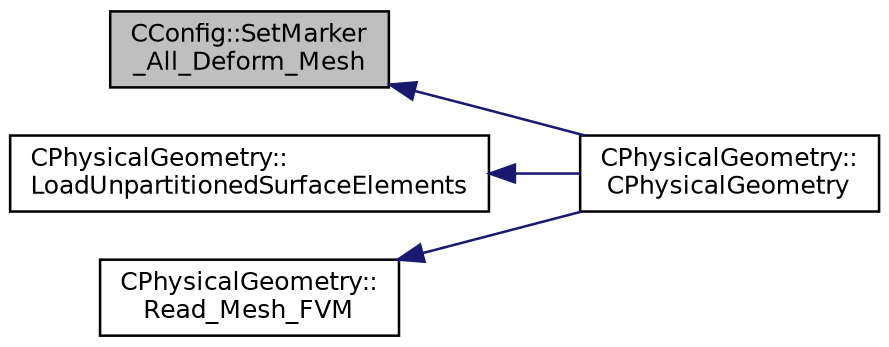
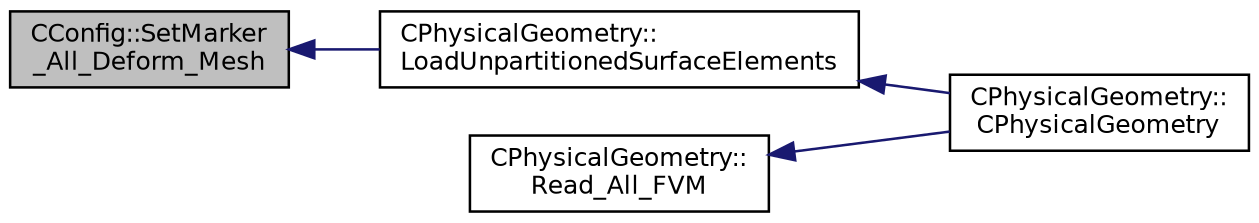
(500, 113) -> (347, 49)
(250, 298) -> (619, 174)
